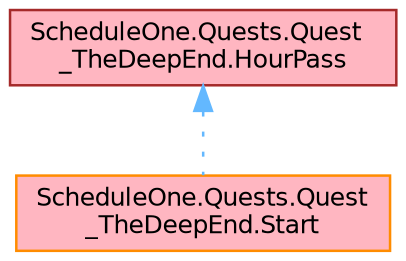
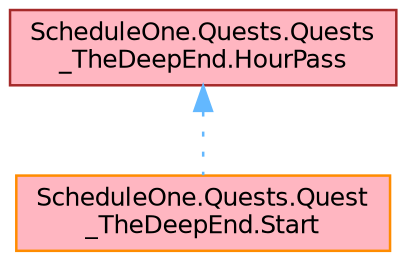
(203, 48) -> (203, 48)
